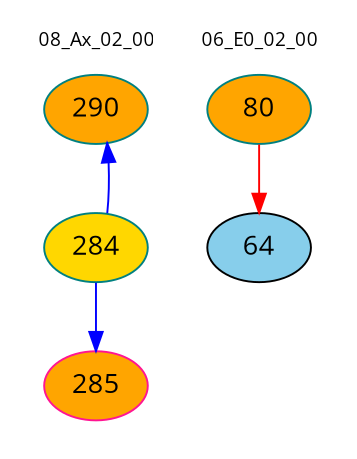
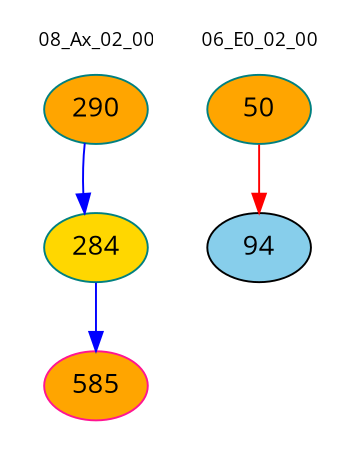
(259, 109) -> (259, 109)
(109, 188) -> (83, 169)
(259, 248) -> (259, 248)
(96, 386) -> (96, 386)
